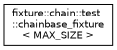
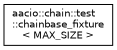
(58, 25) -> (58, 25)
